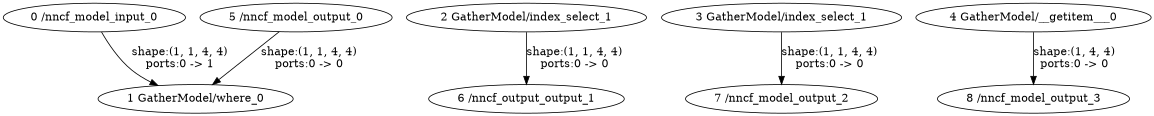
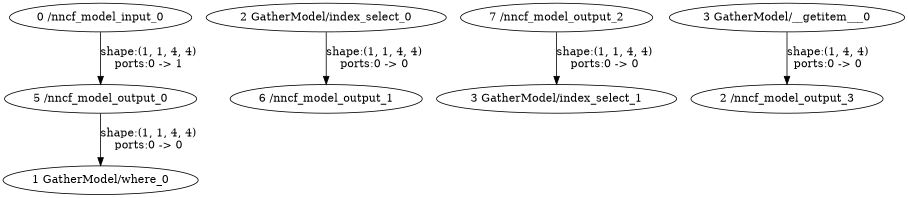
(526, 18) -> (326, 18)
(1034, 18) -> (787, 18)
(782, 54) -> (557, 54)
(122, 61) -> (101, 54)
(526, 99) -> (326, 99)
(1034, 99) -> (787, 99)
